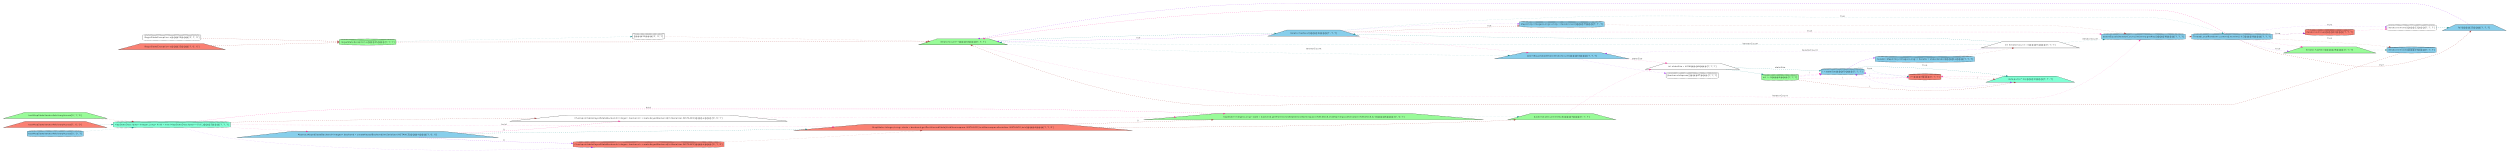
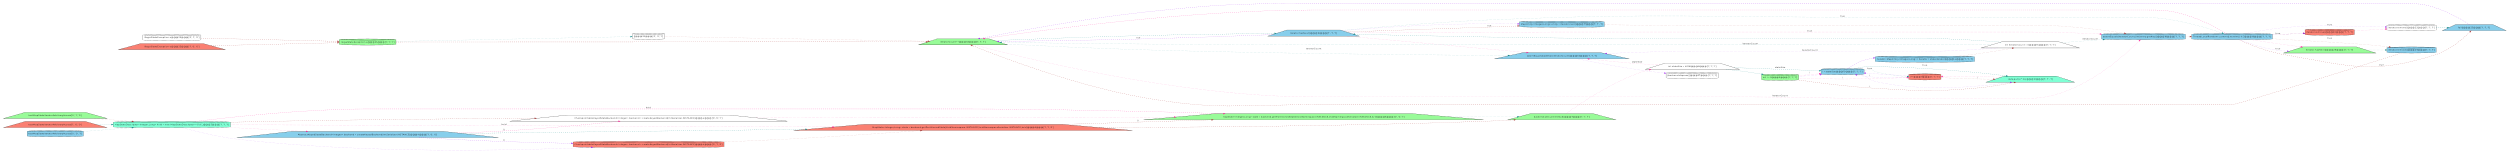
(1642, 61) -> (1624, 63)
